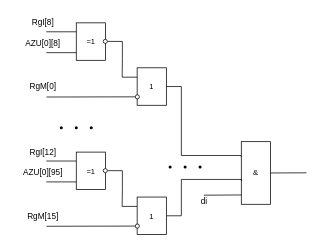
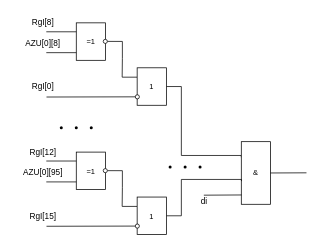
(43, 87) -> (43, 87)
(43, 216) -> (43, 216)
